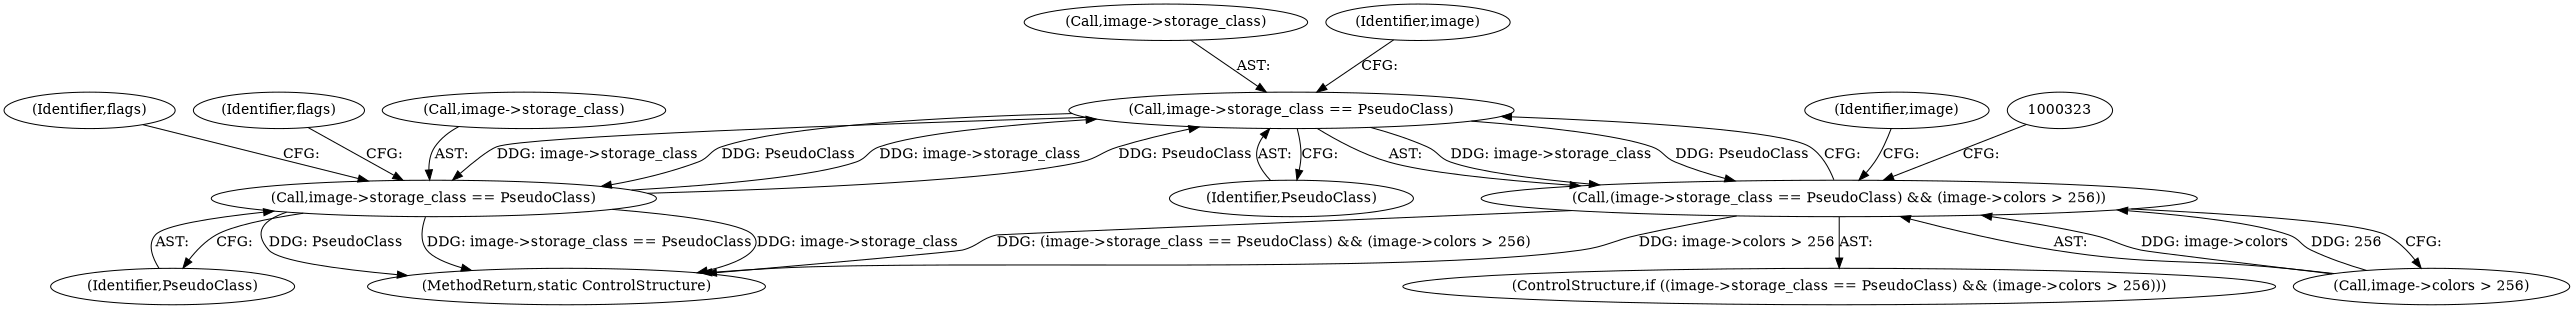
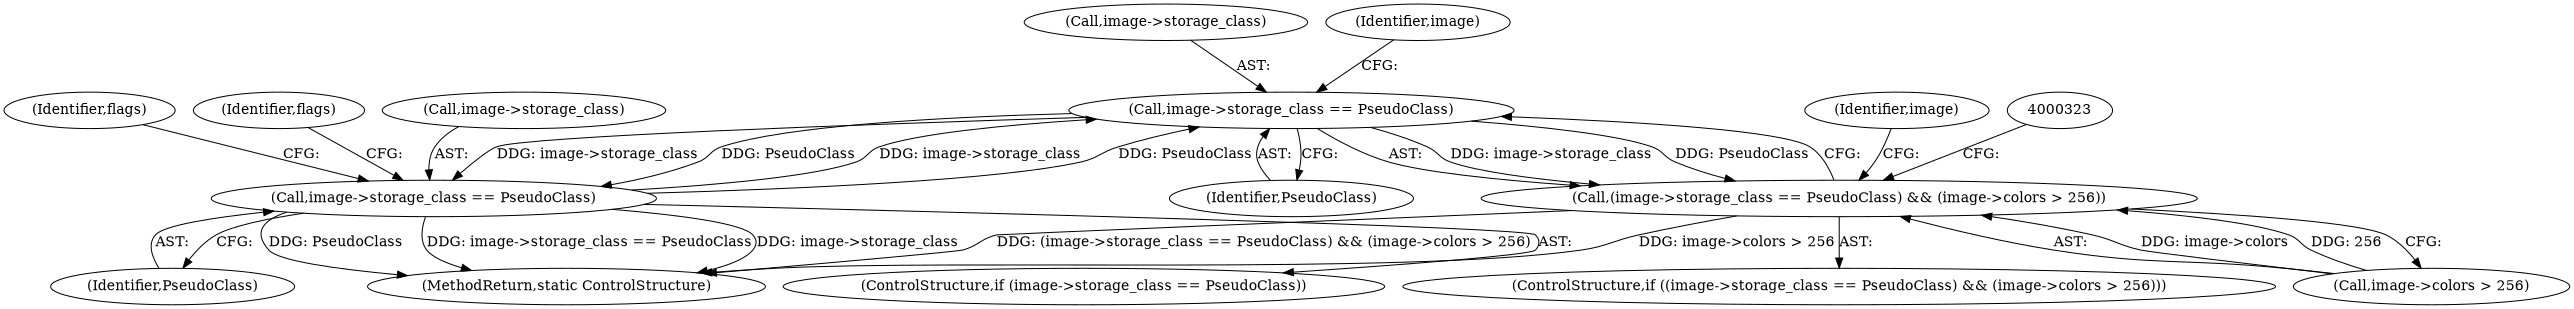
(2060, 110) -> (2060, 110)
none -> (1084, 287)
